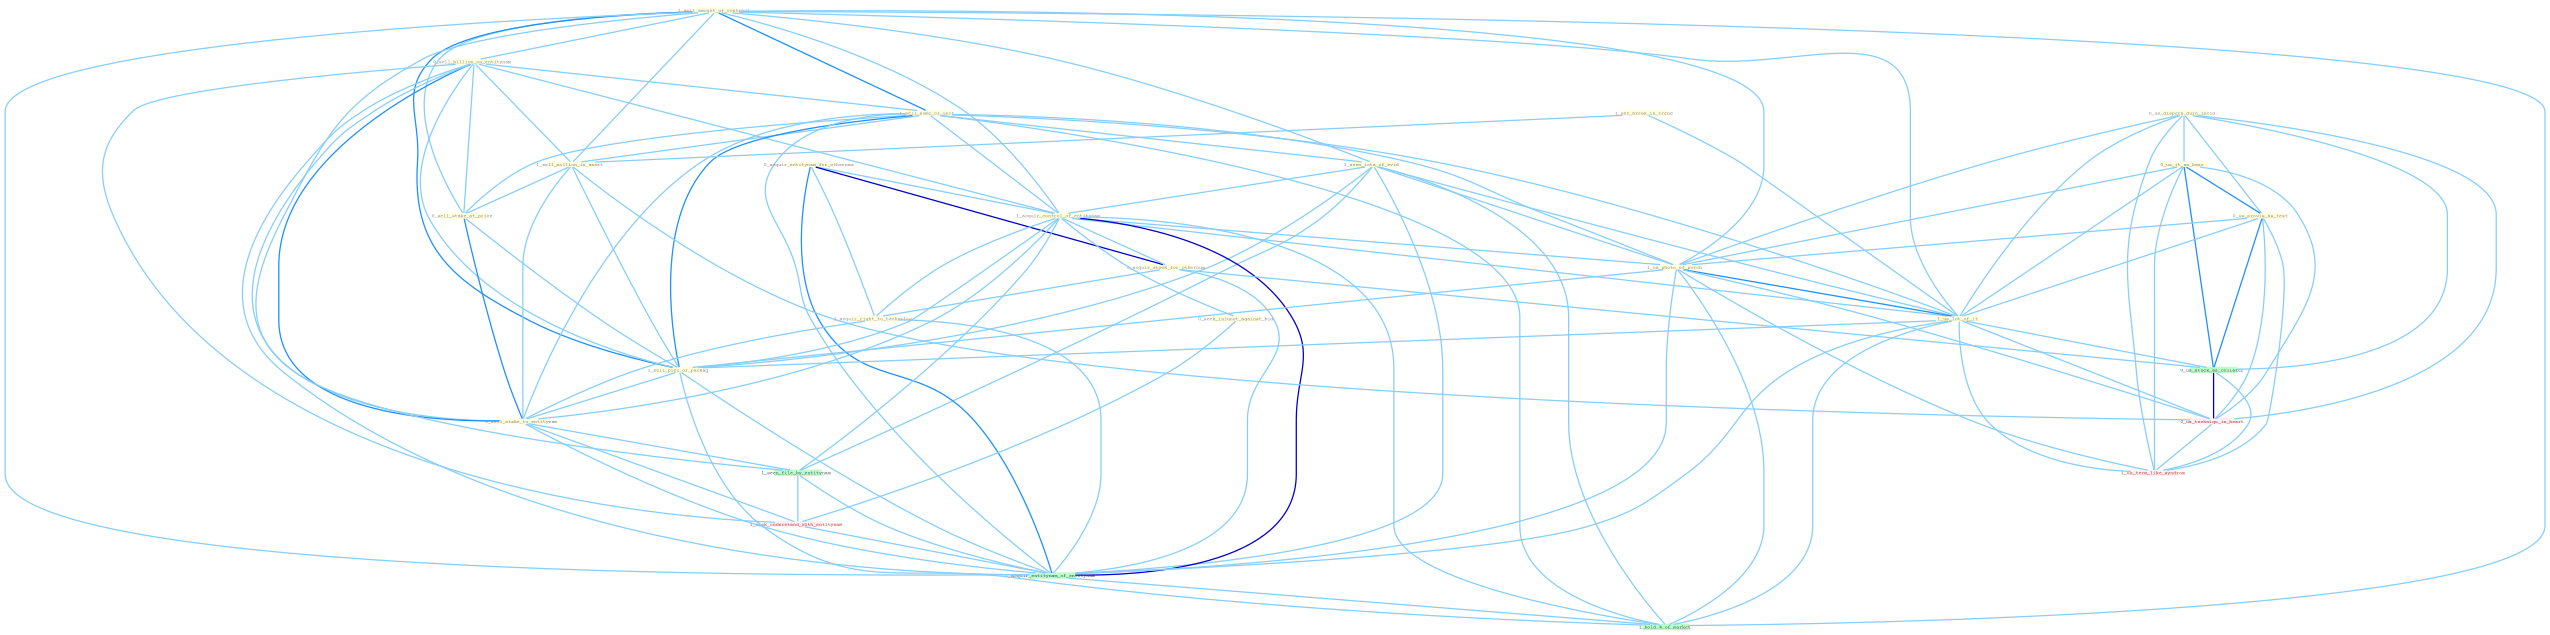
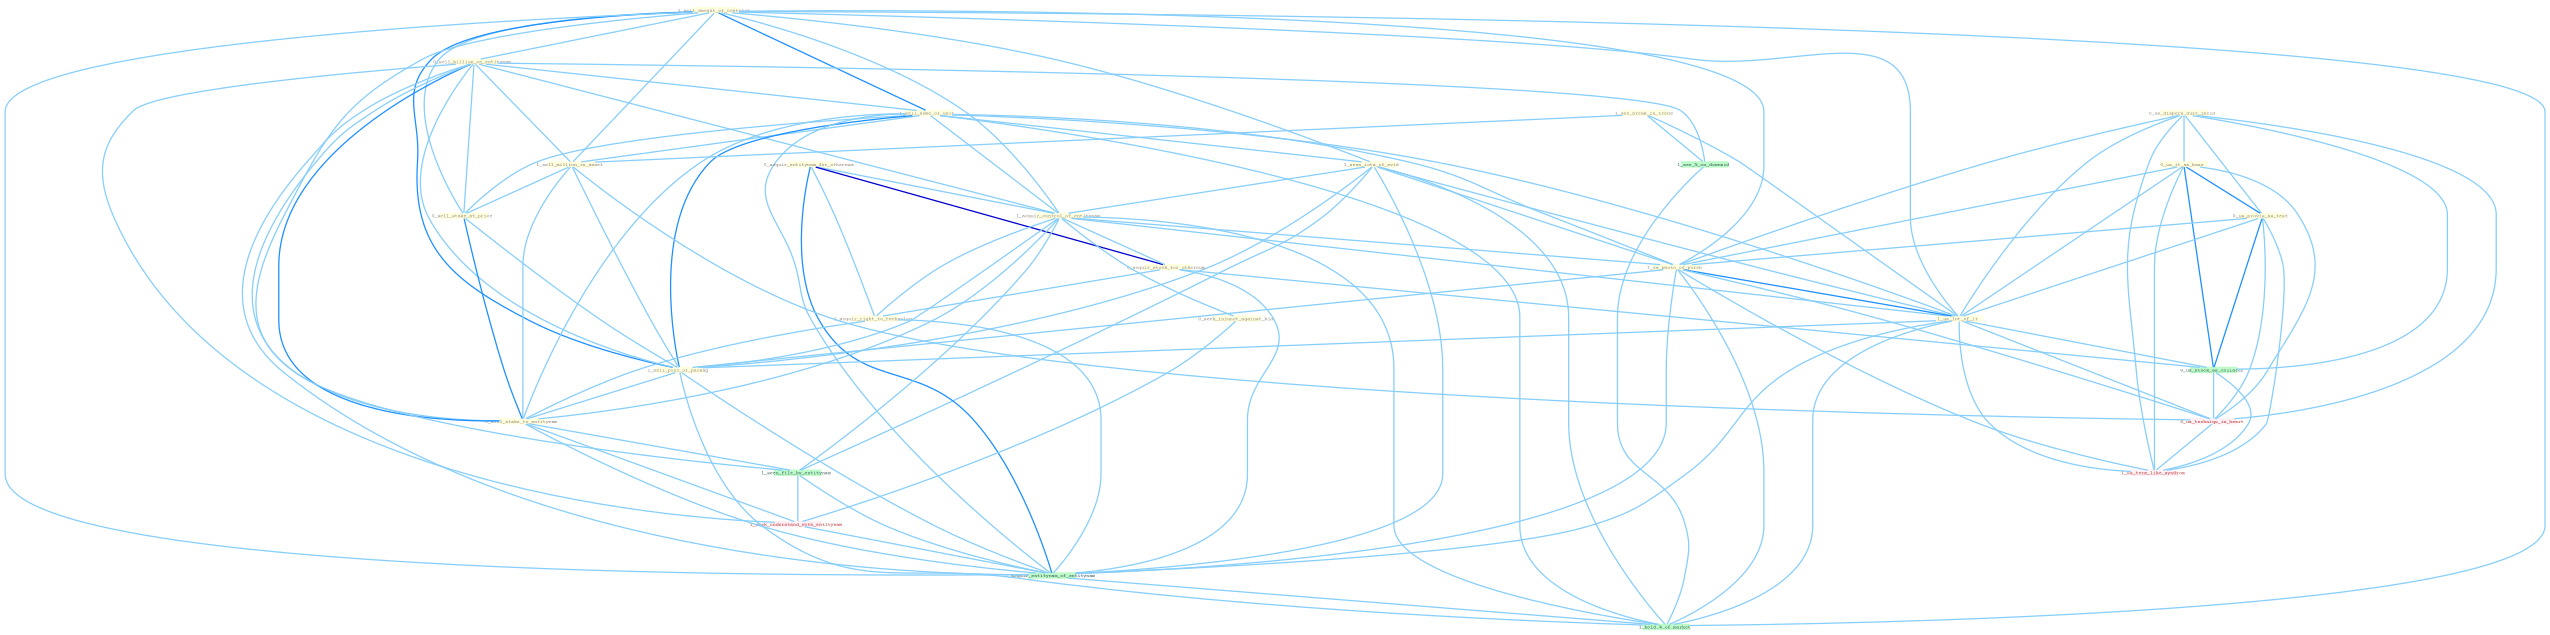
none -> (1705, 164)
(2214, 396) -> (2214, 396)
(1297, 407) -> none
